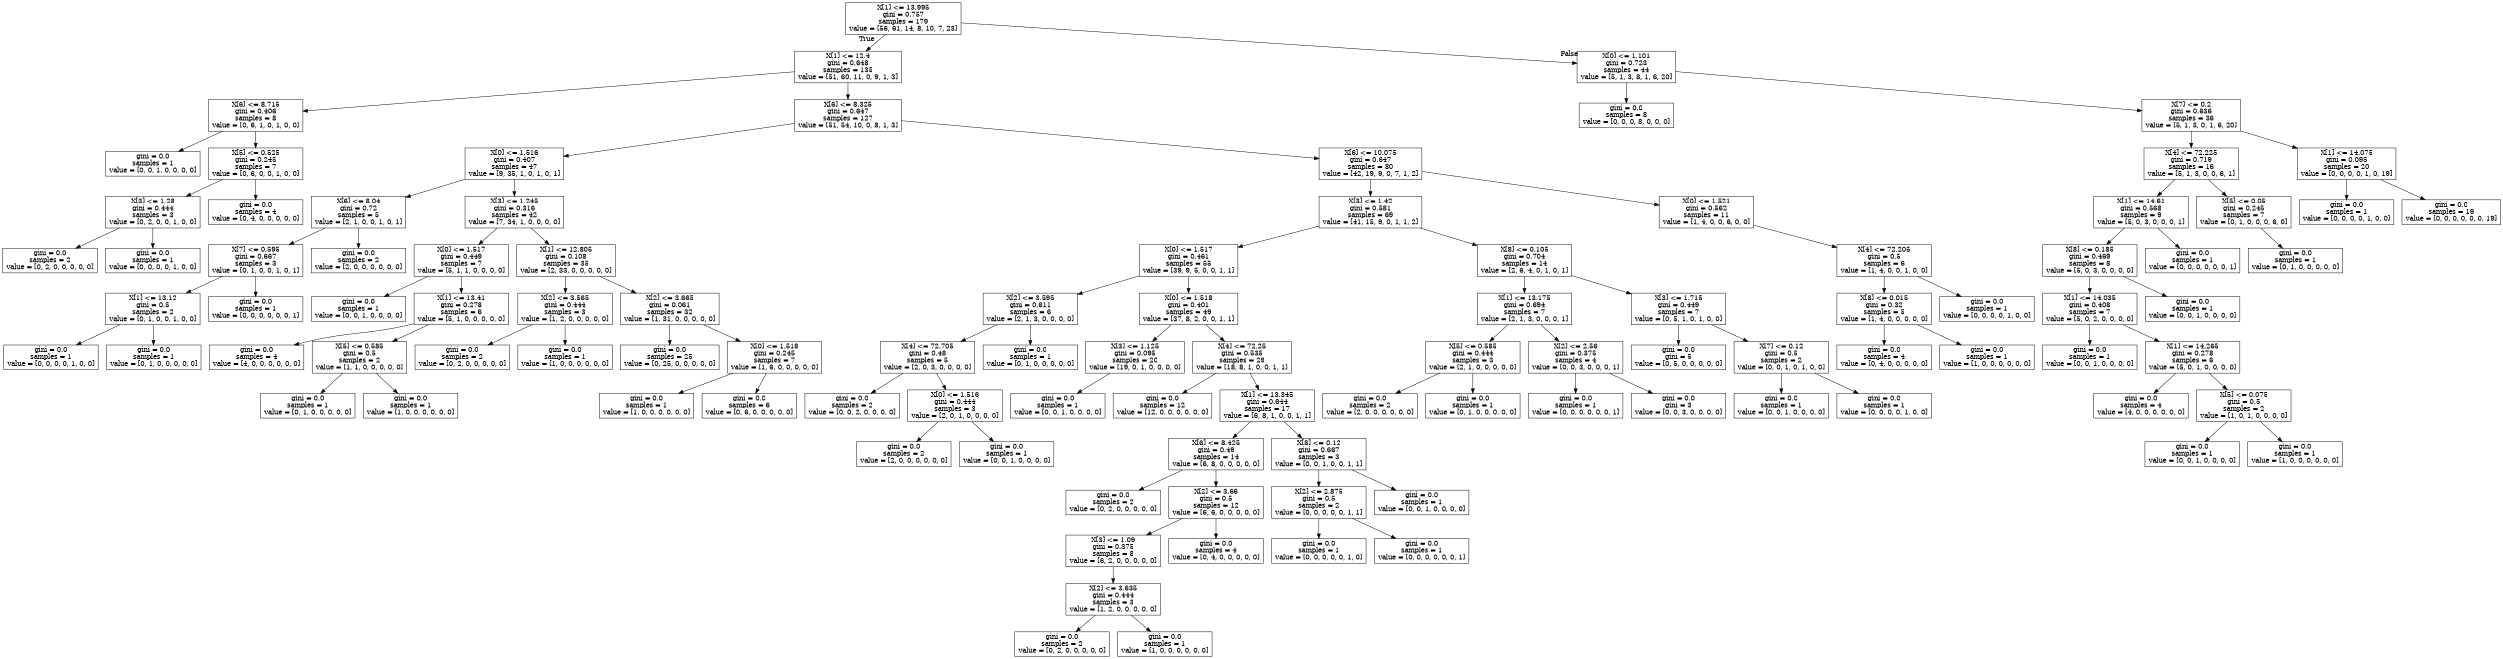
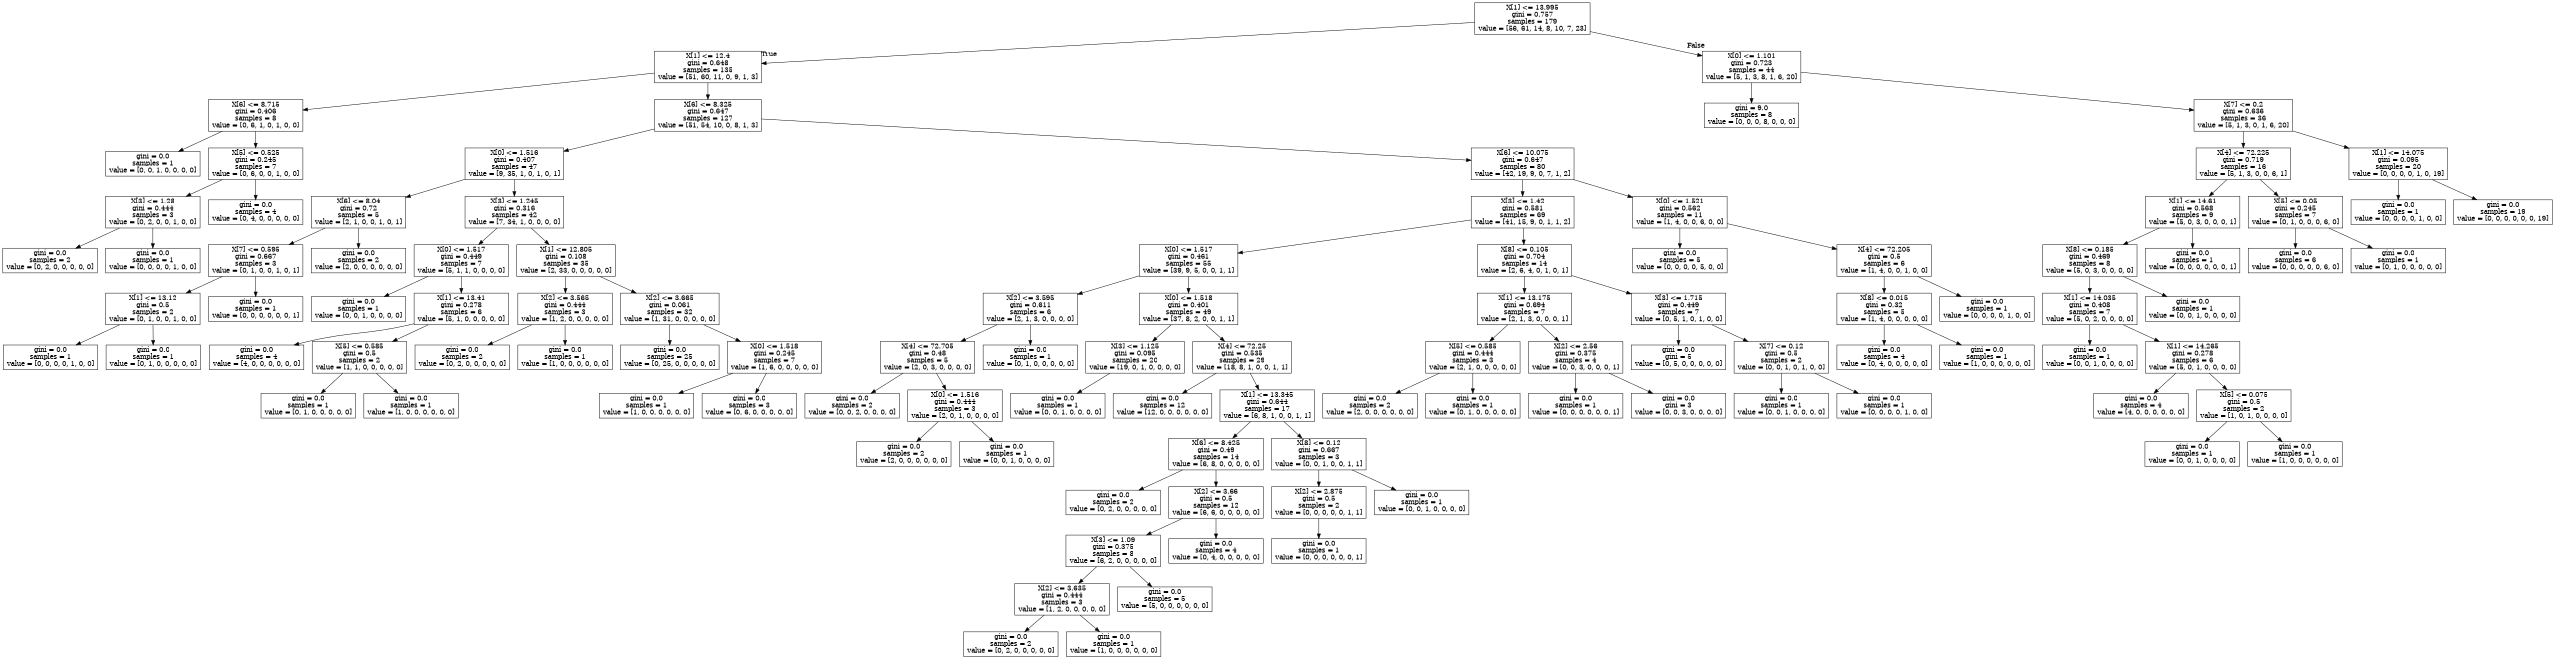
(1626, 115) -> (1752, 115)
none -> (1680, 261)
none -> (2295, 261)
(749, 406) -> (749, 406)
(1319, 551) -> none
none -> (1165, 599)
